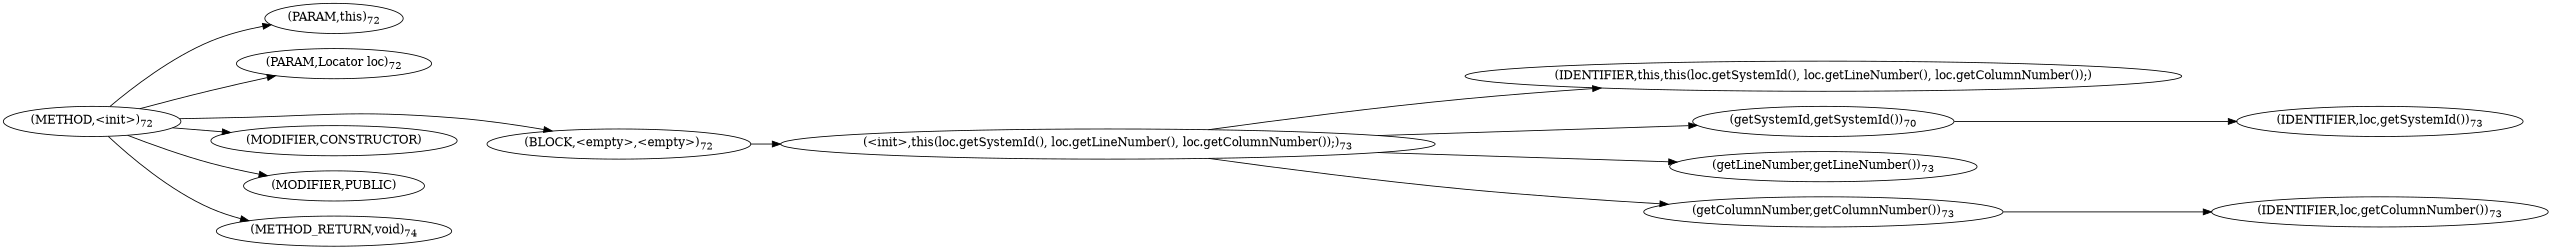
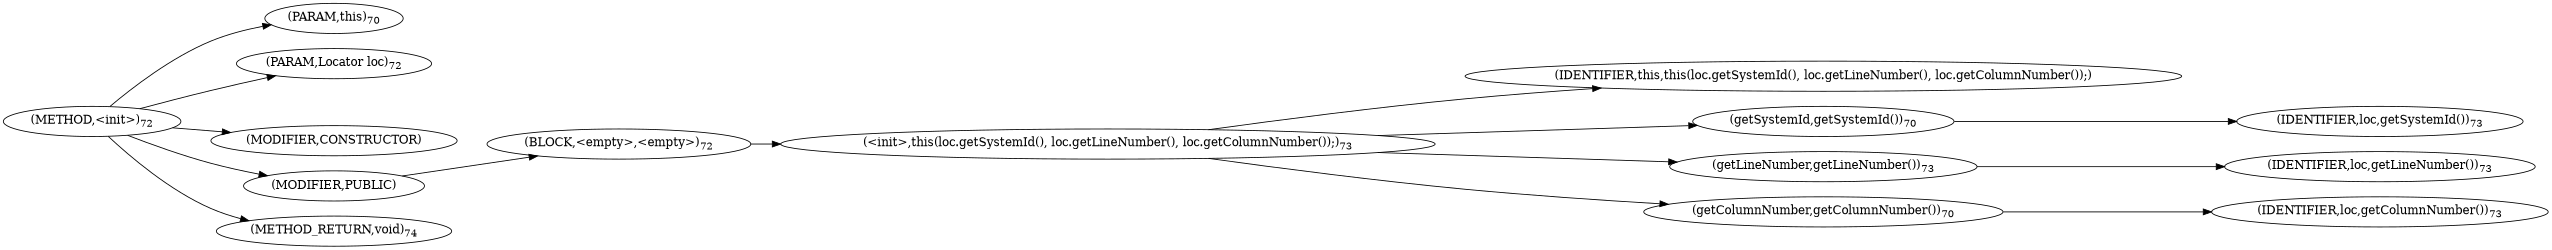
(374, 17) -> (374, 17)
(362, 114) -> (466, 167)
none -> (2380, 167)
(1948, 211) -> (1948, 211)
